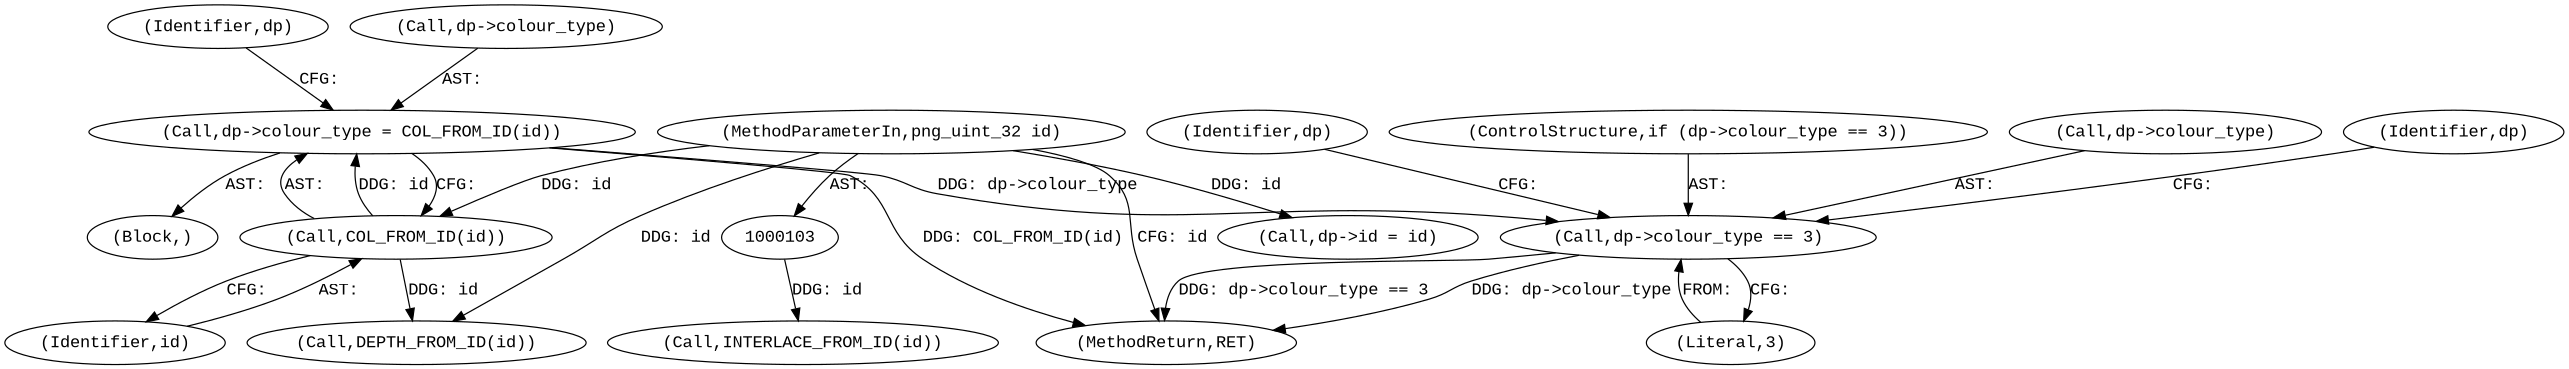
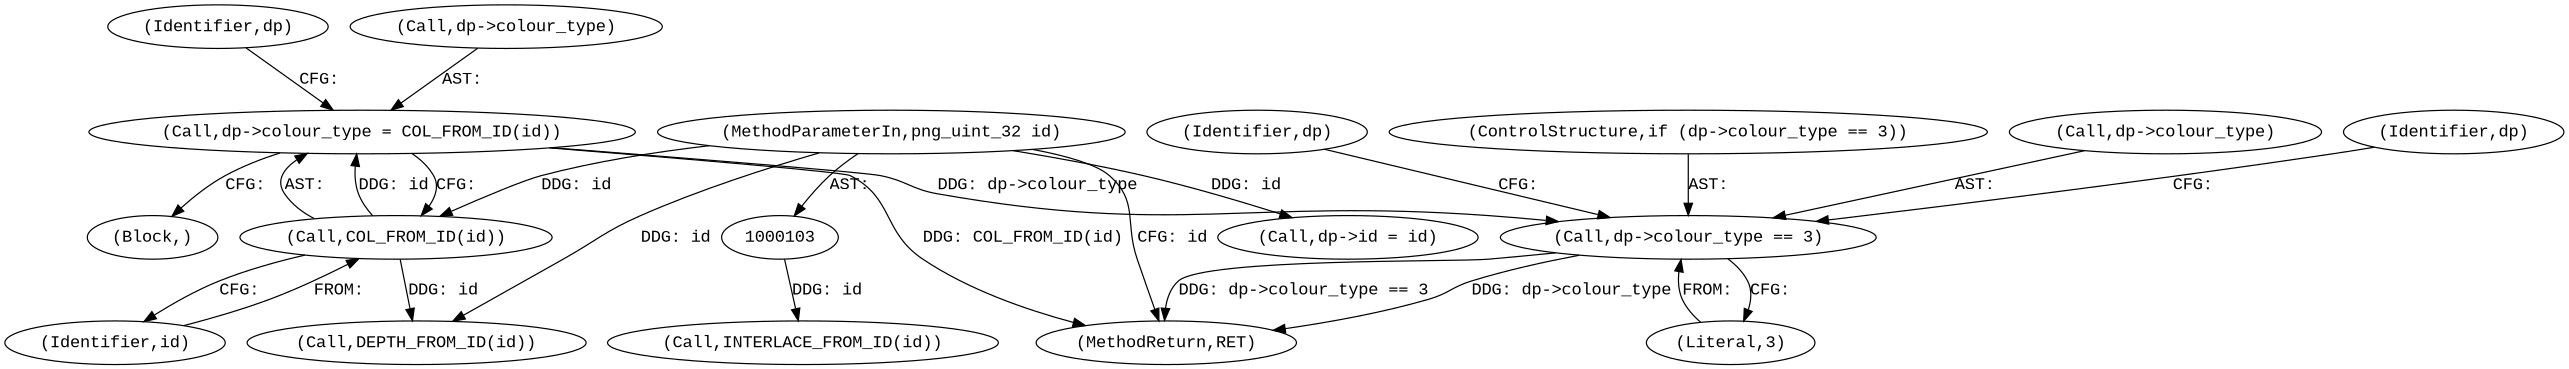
(251, 185) -> (251, 185)
(344, 290) -> (344, 290)
